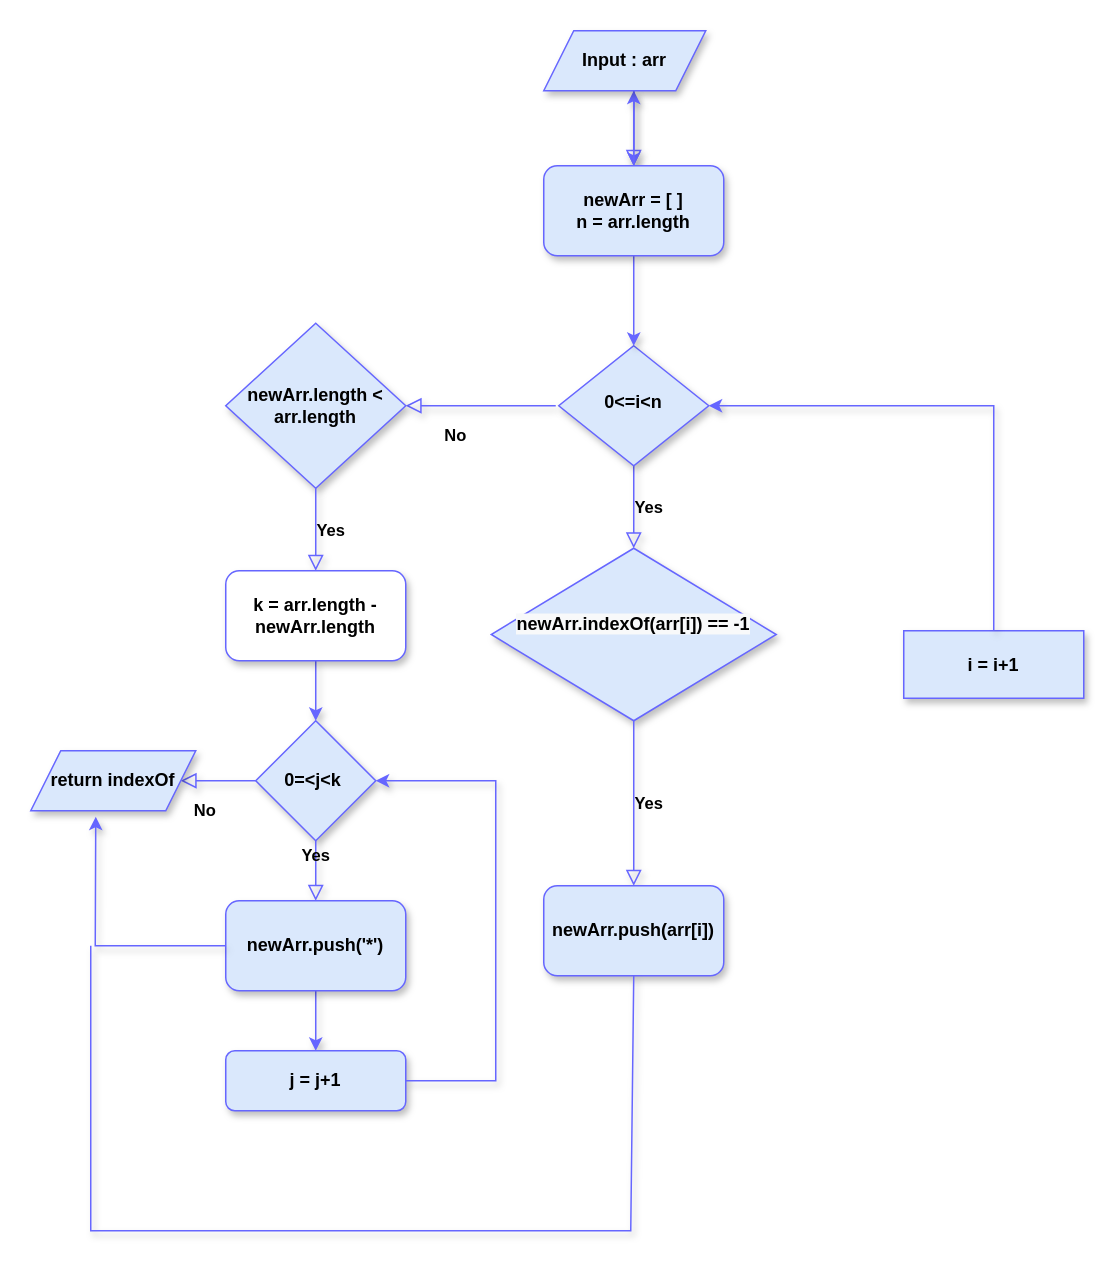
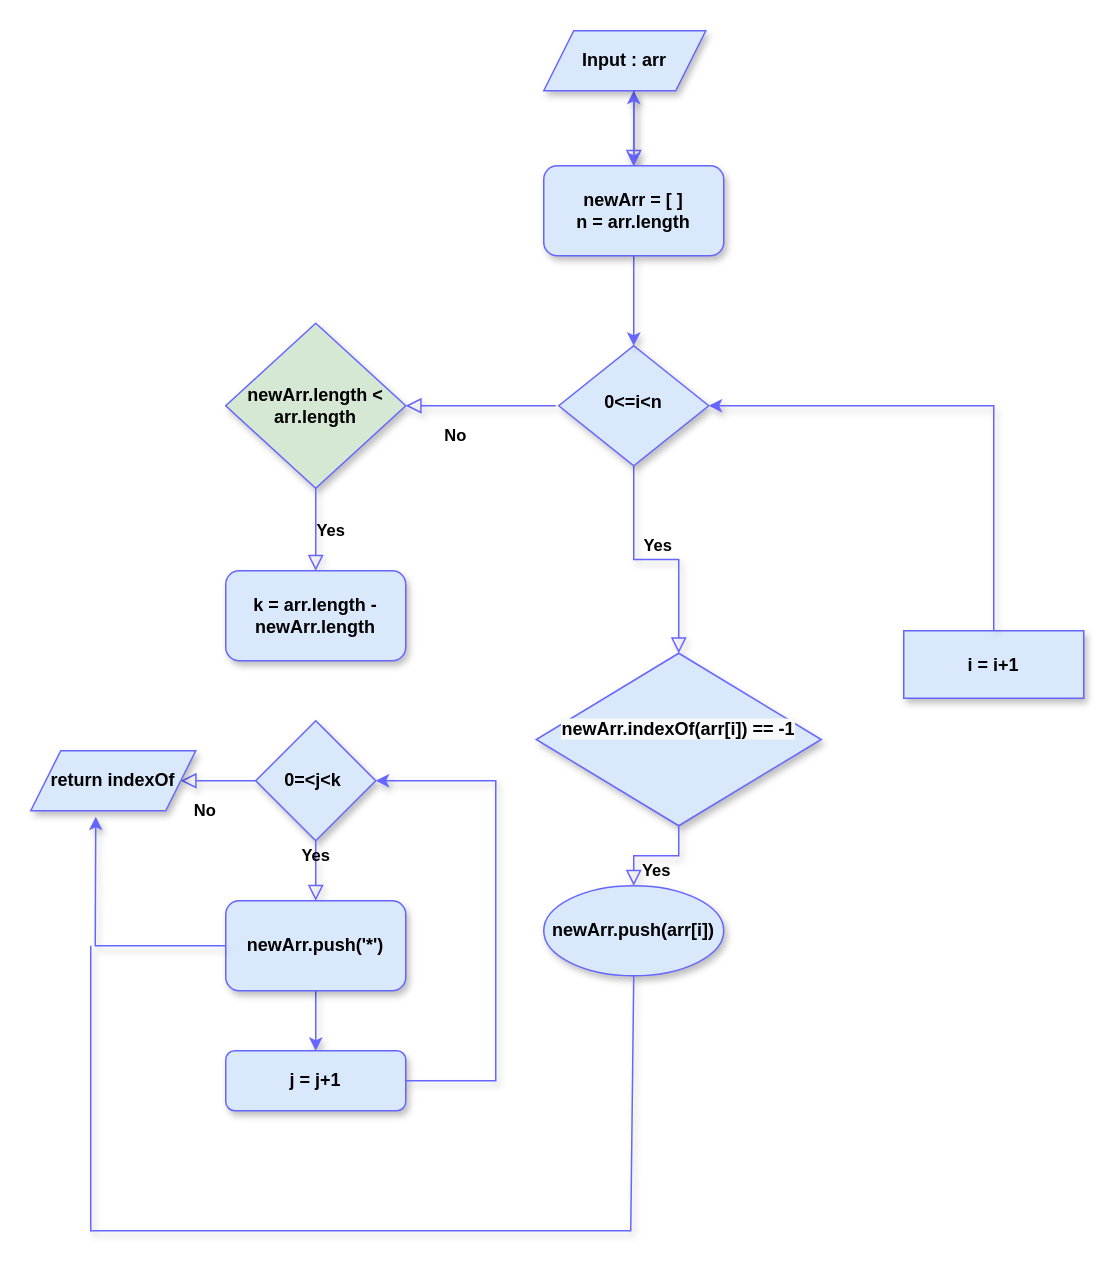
(316, 406) -> (316, 406)
(316, 616) -> (316, 616)
(634, 635) -> (679, 740)
(316, 686) -> none
(634, 931) -> (634, 931)
